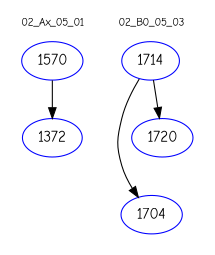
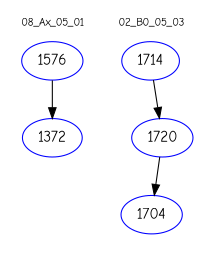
(53, 23) -> (53, 23)
(52, 61) -> (52, 61)
(119, 133) -> (158, 171)
